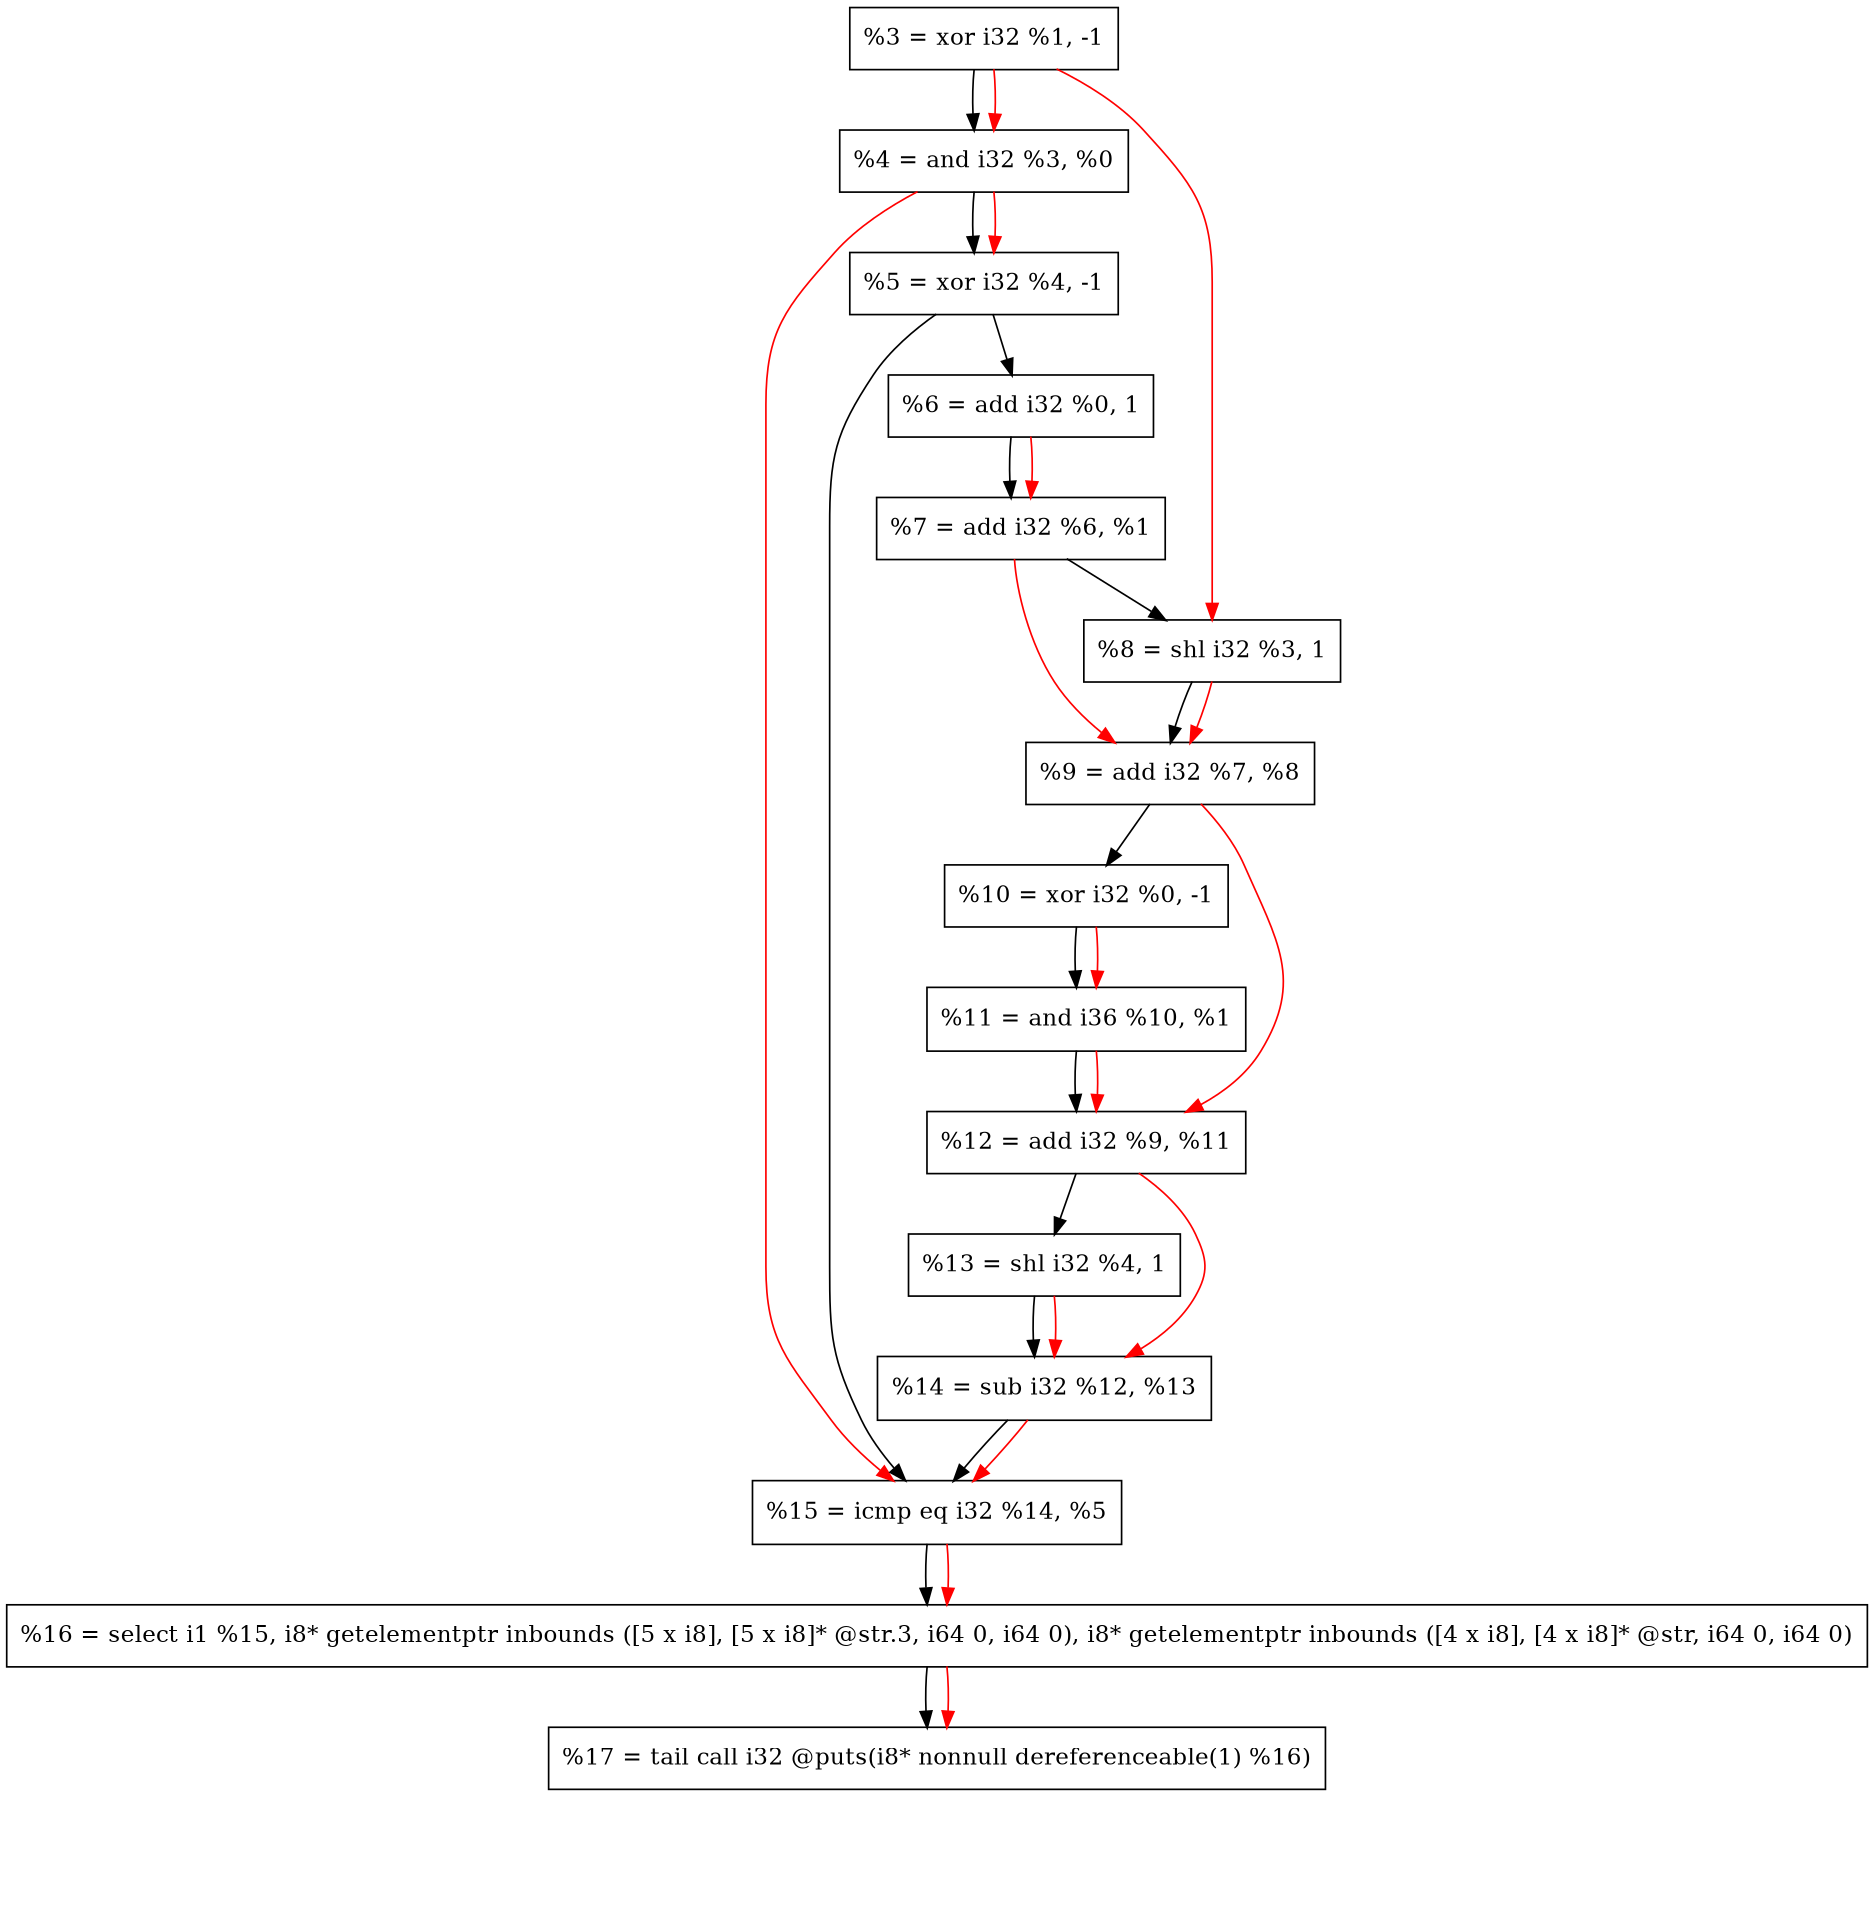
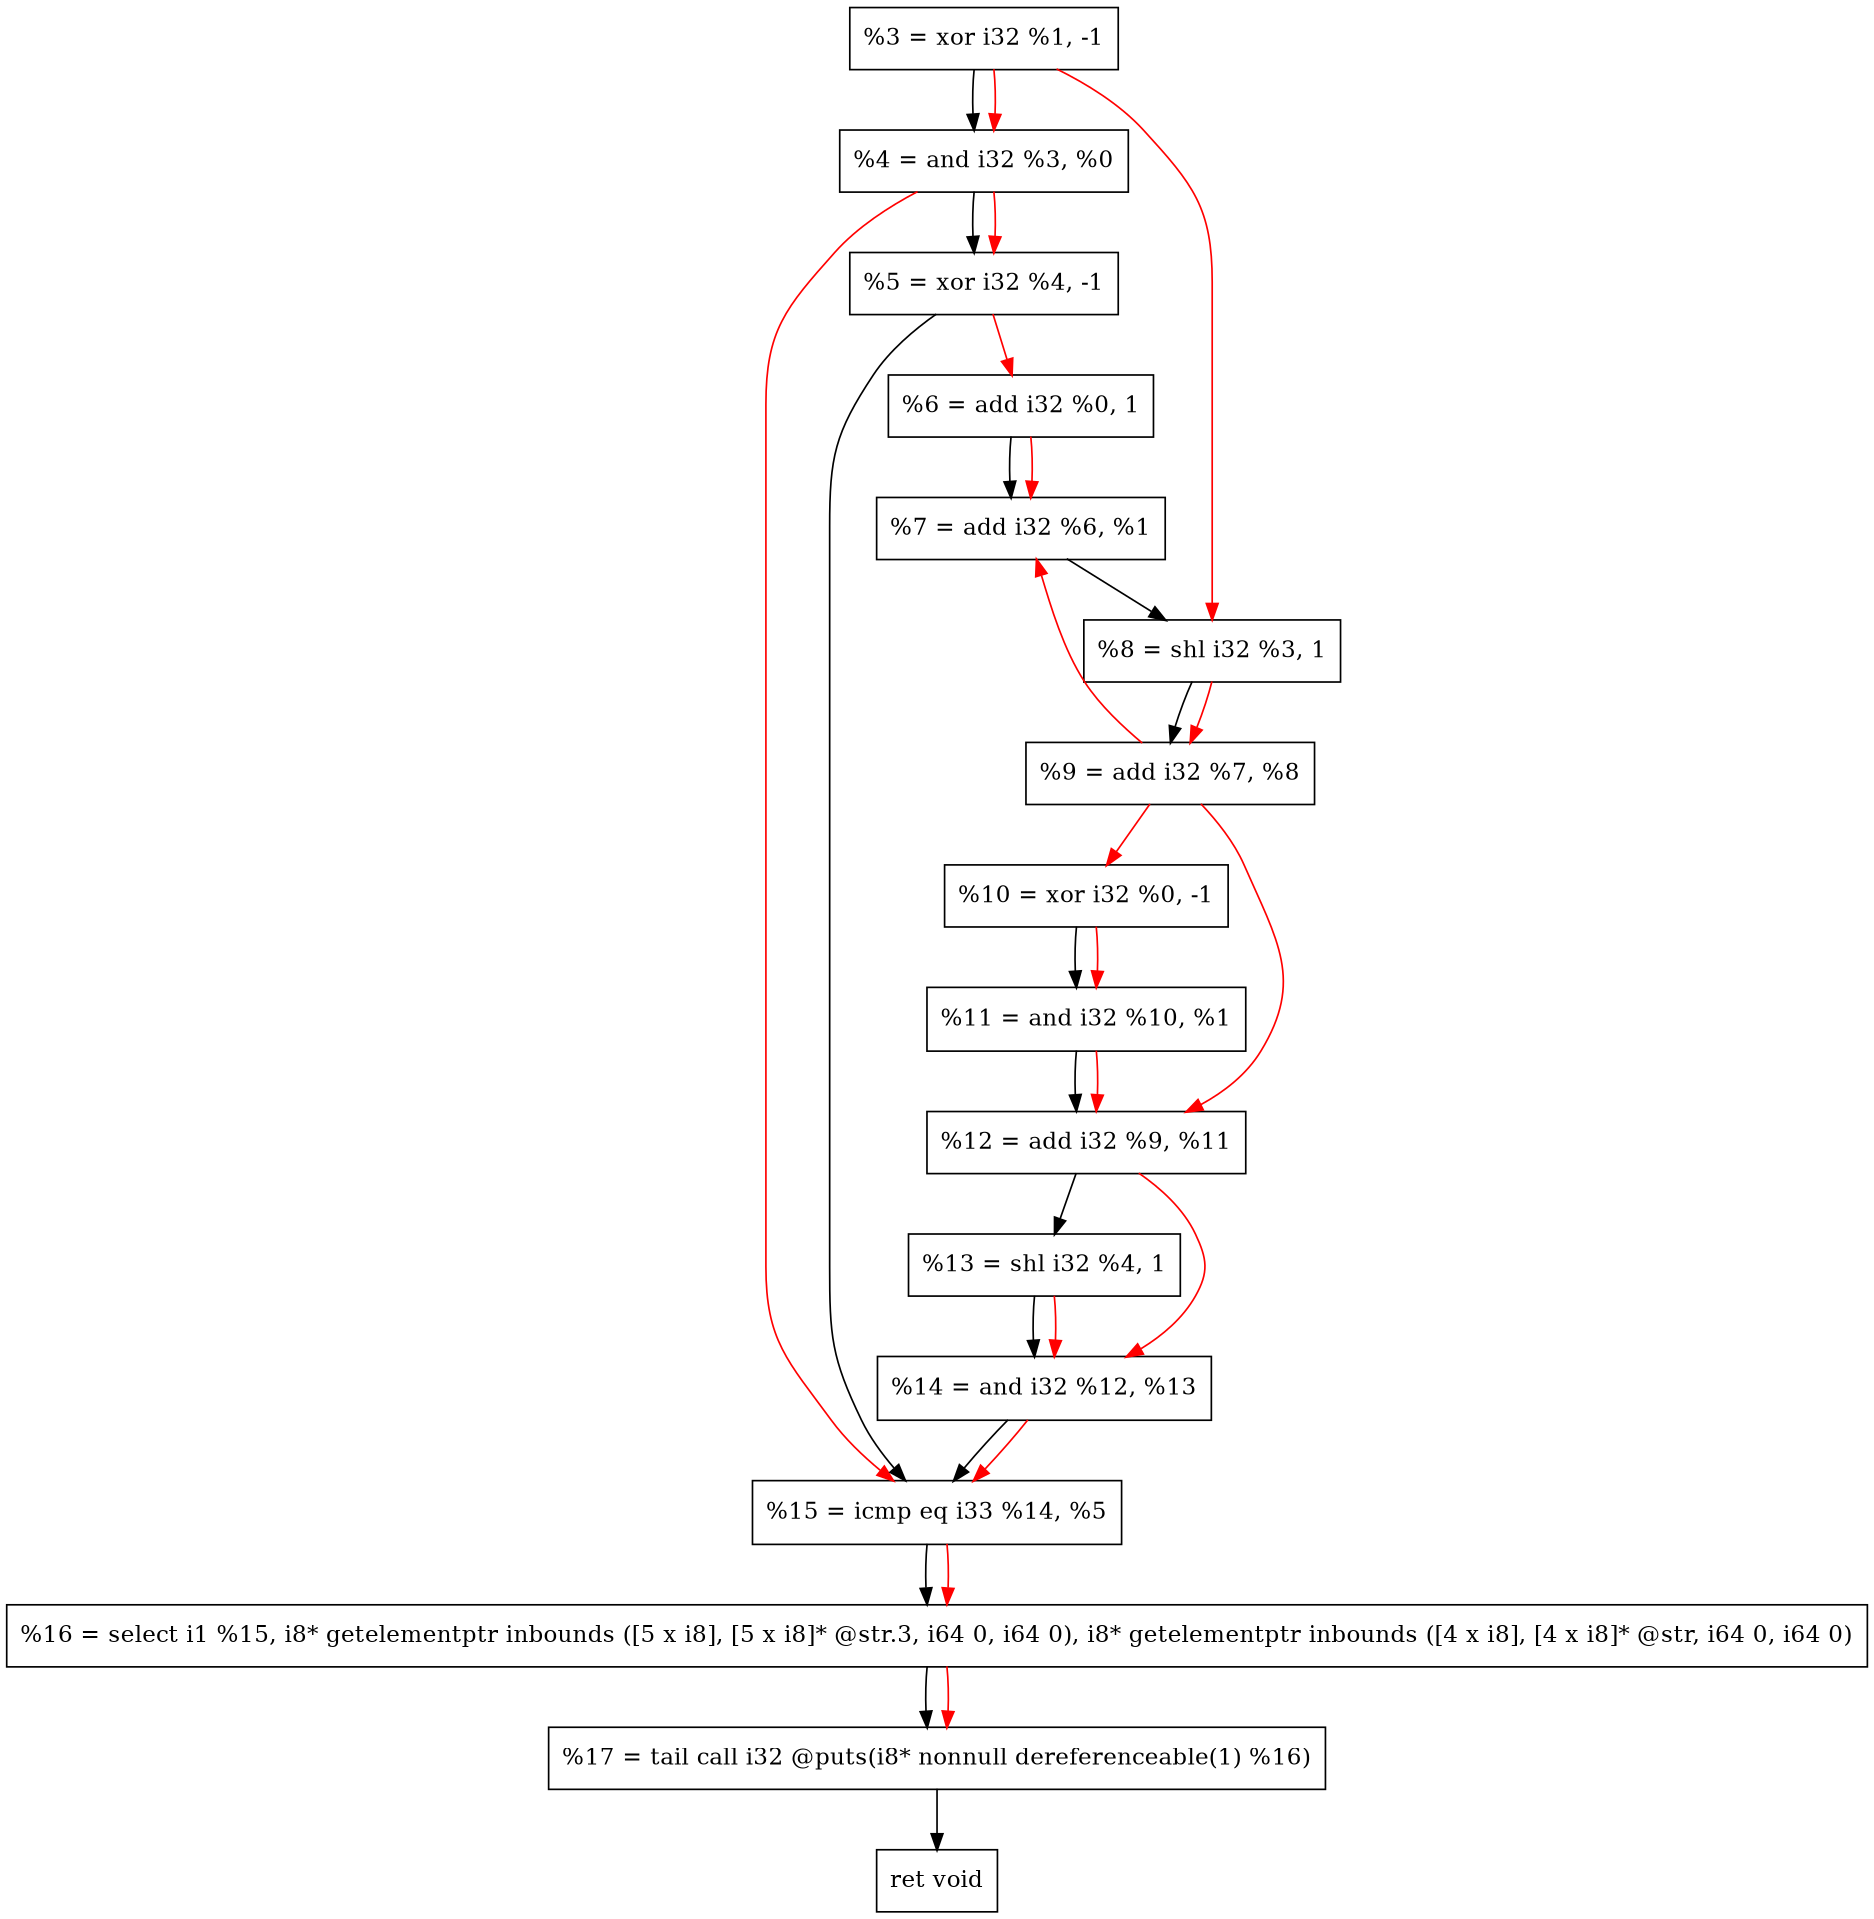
(1000, 337) -> (1000, 337)
(1040, 655) -> (1077, 669)
(1133, 828) -> (1133, 828)
(1086, 1019) -> (1086, 1019)
(1044, 1388) -> (1044, 1388)
(937, 1513) -> (937, 1513)
none -> (937, 1881)
